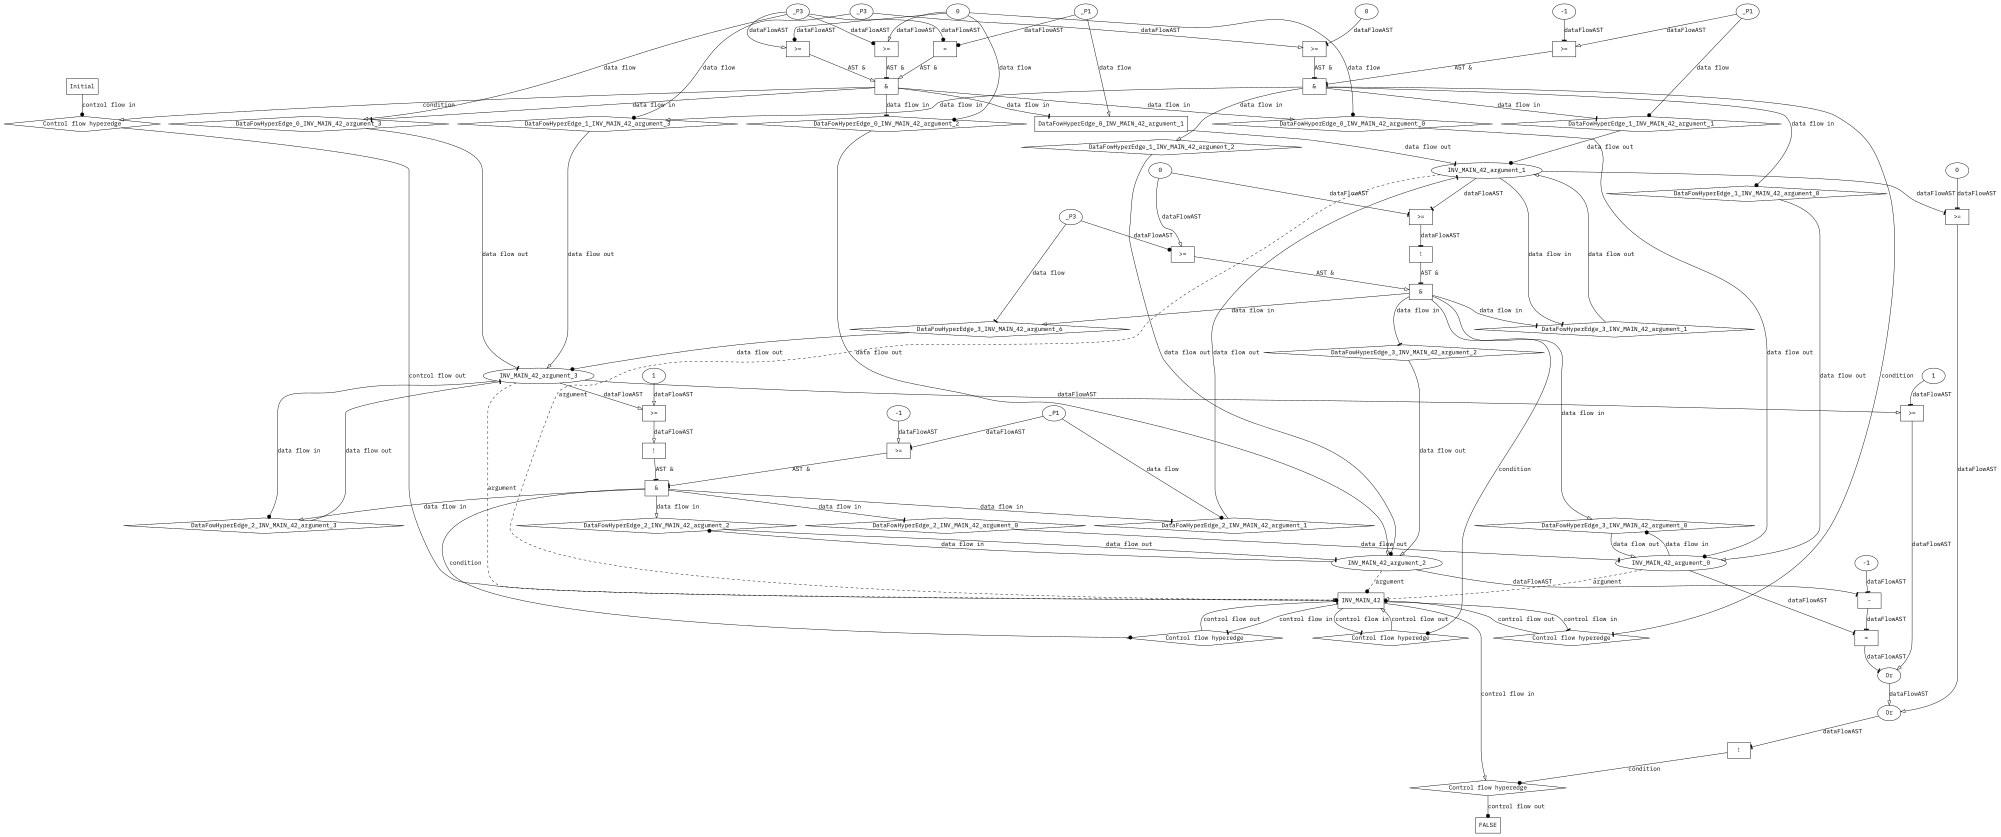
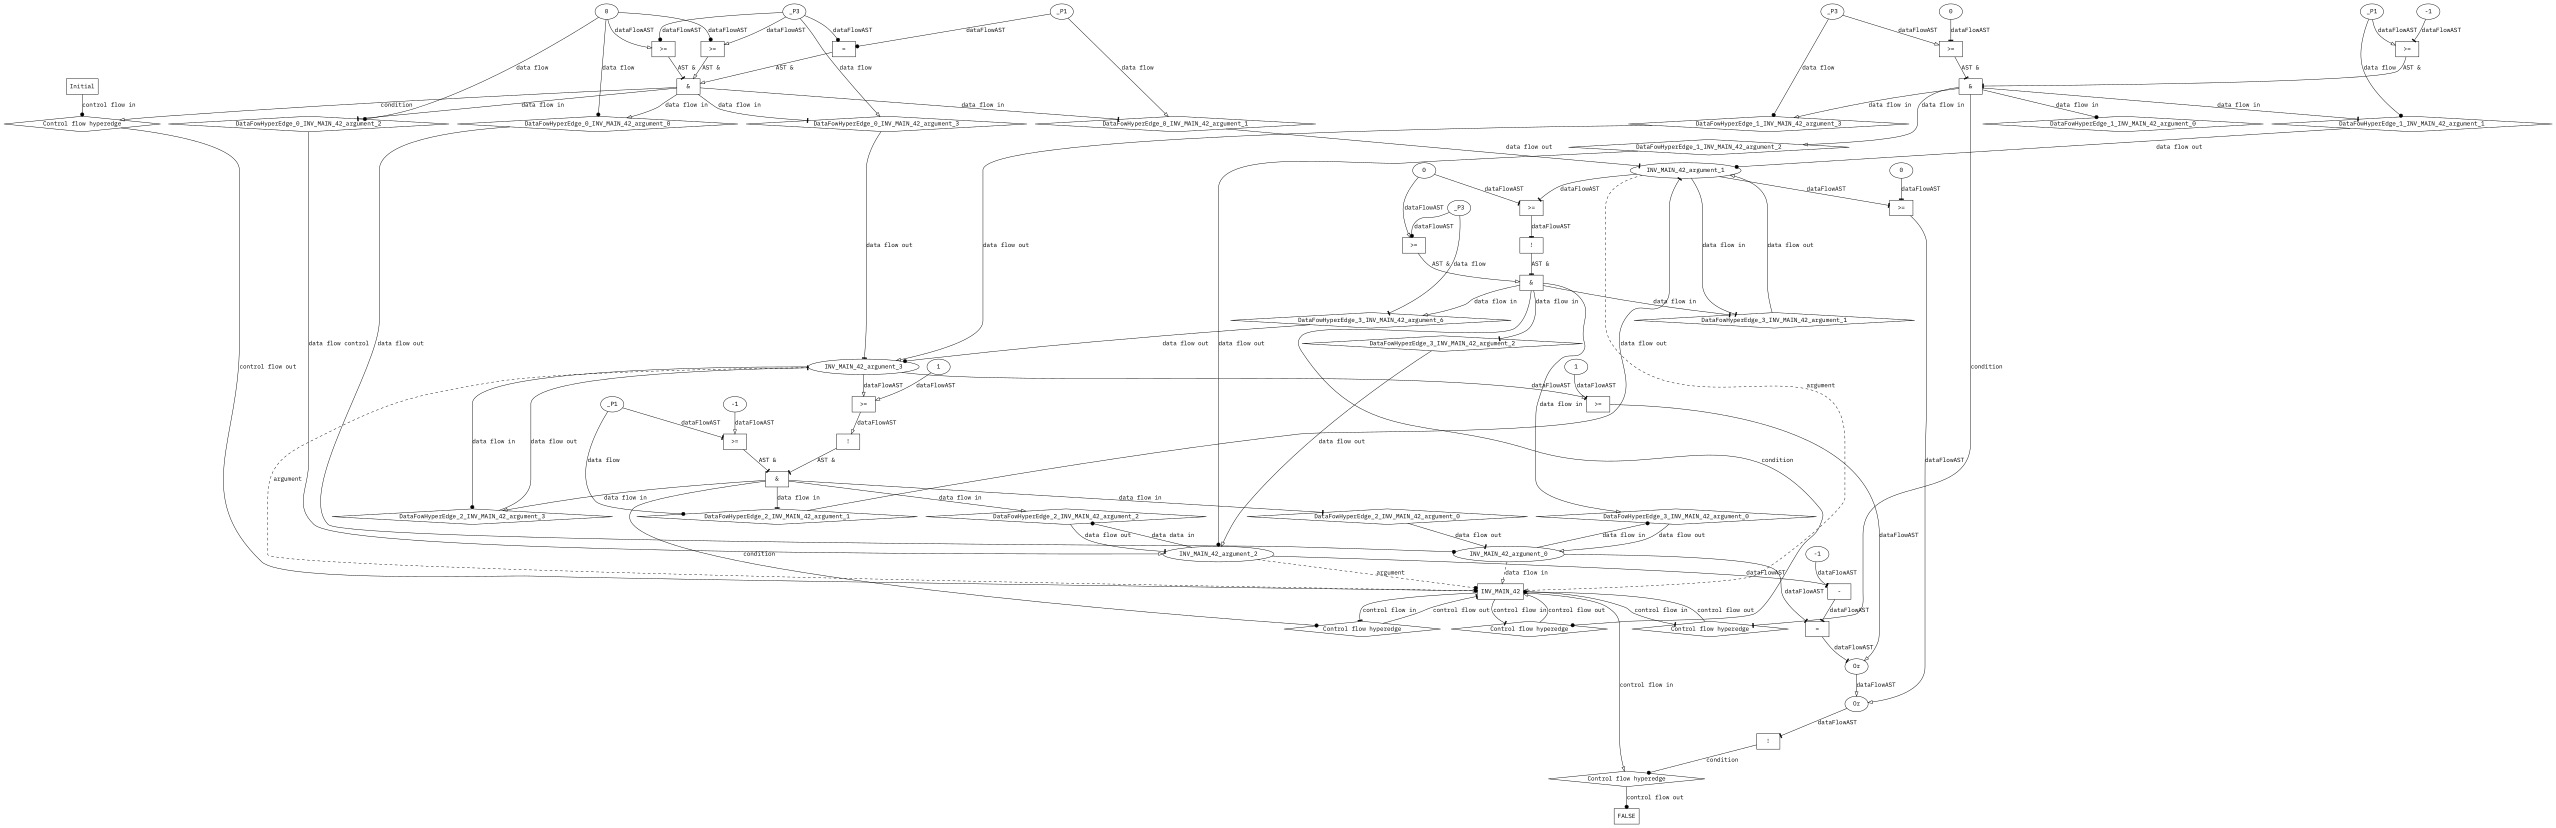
(1111, 124) -> (1175, 124)
(879, 353) -> (339, 344)
(1820, 404) -> none
(963, 544) -> (1173, 535)
(1607, 582) -> (1527, 573)
